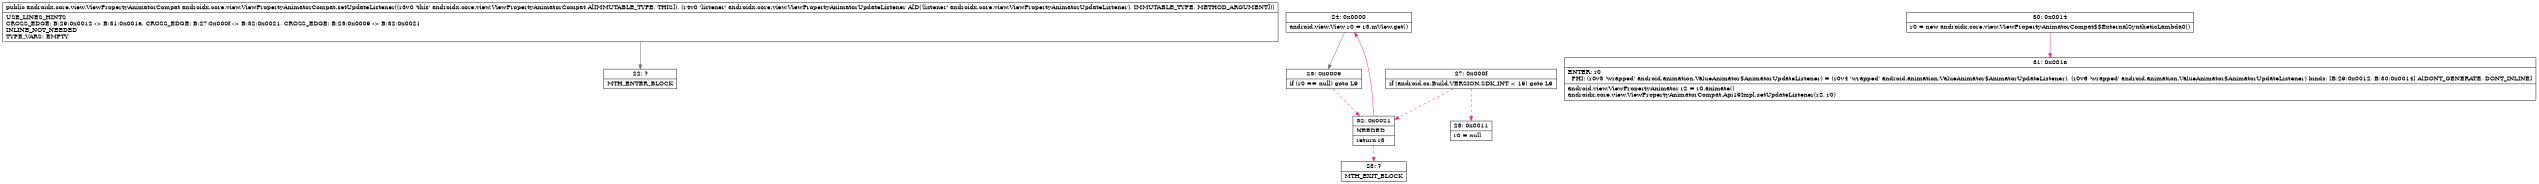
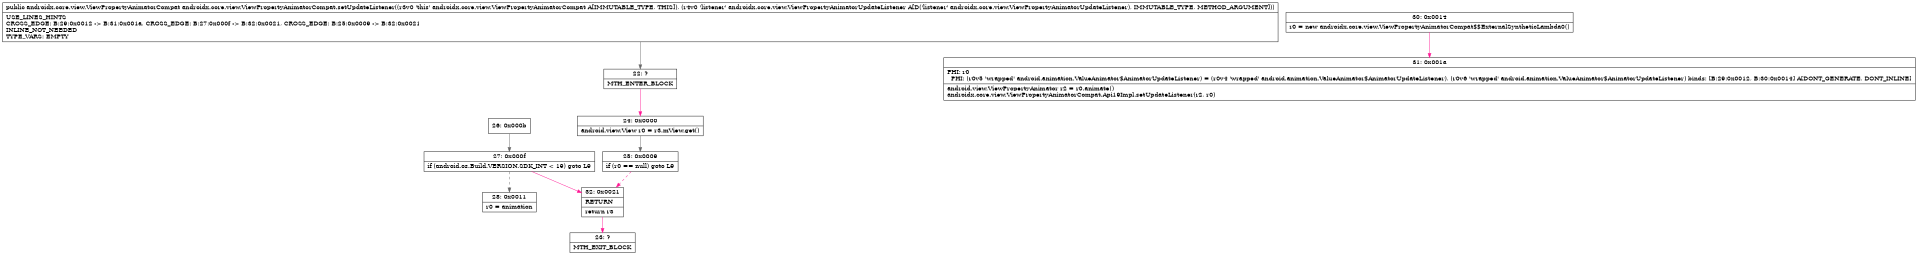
(1585, 72) -> (959, 72)
(1370, 75) -> (640, 100)
(1426, 103) -> (555, 181)
(1471, 103) -> (509, 180)
none -> (509, 126)
(1371, 131) -> (599, 202)
(1468, 136) -> (509, 207)
(1374, 151) -> (603, 223)
